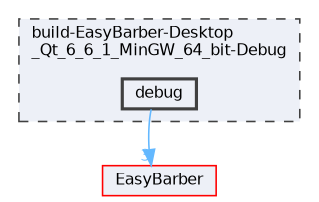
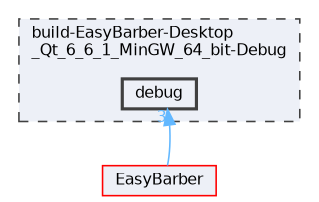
(149, 131) -> (170, 145)
